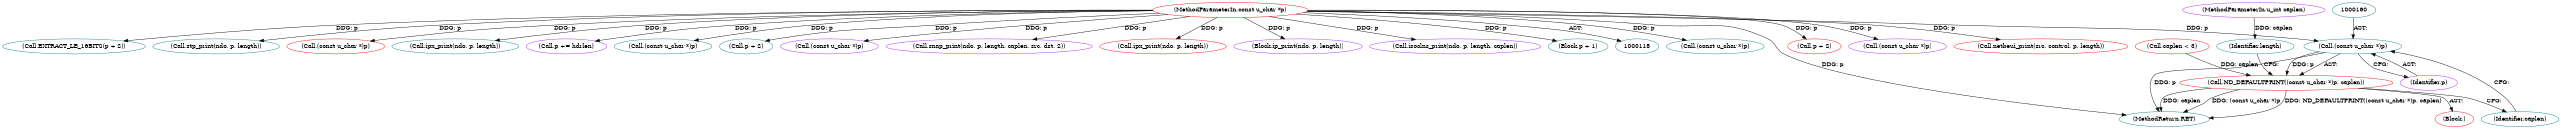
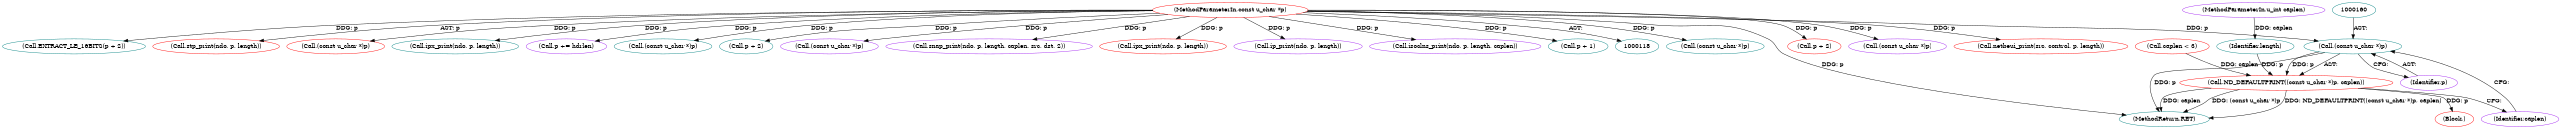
(450, 28) -> (450, 28)
(216, 46) -> (216, 46)
(1298, 46) -> (1298, 46)
(1578, 46) -> (1578, 46)
(2272, 65) -> (2272, 65)
(2457, 101) -> (2457, 101)
(2520, 119) -> (2520, 119)
